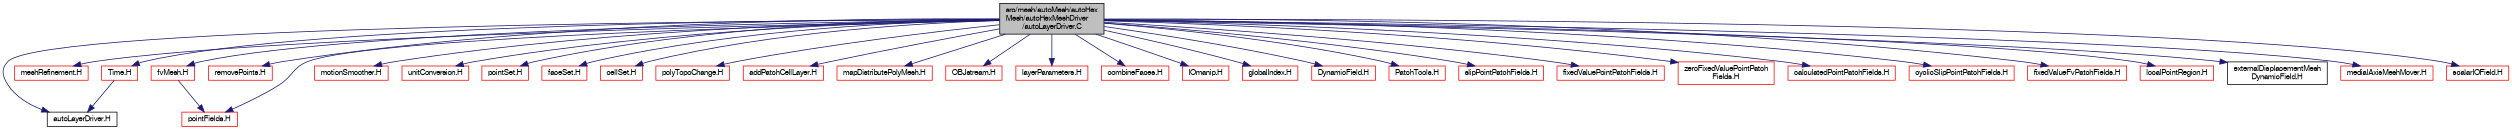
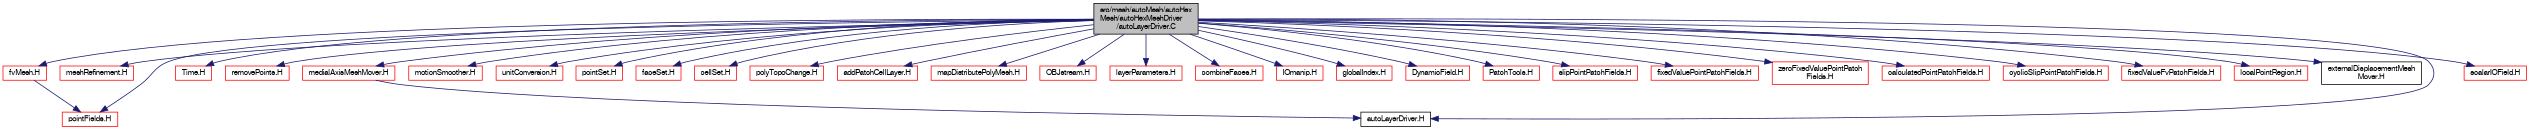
(2277, 73) -> (2372, 73)
(103, 93) -> (864, 108)
